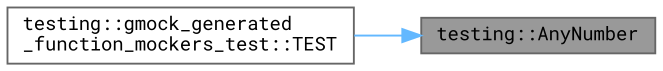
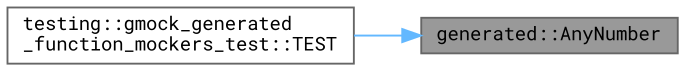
(538, 36) -> (549, 36)
